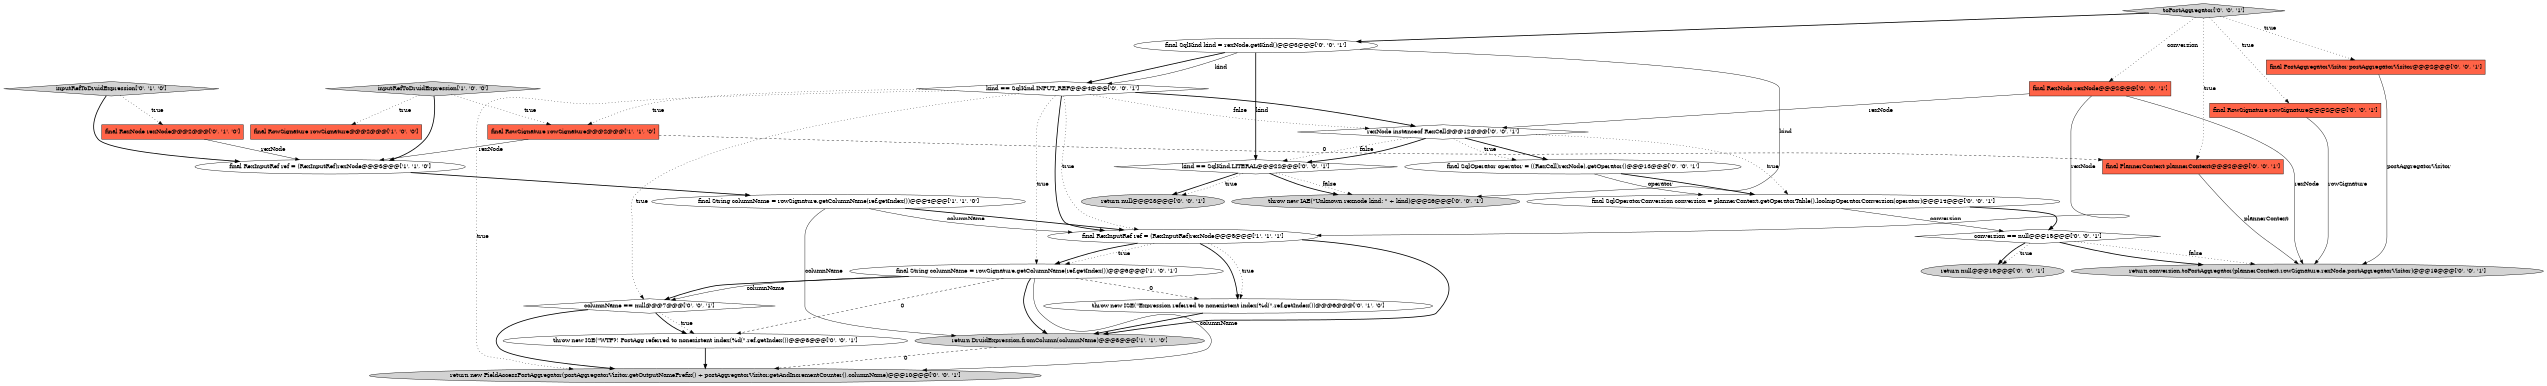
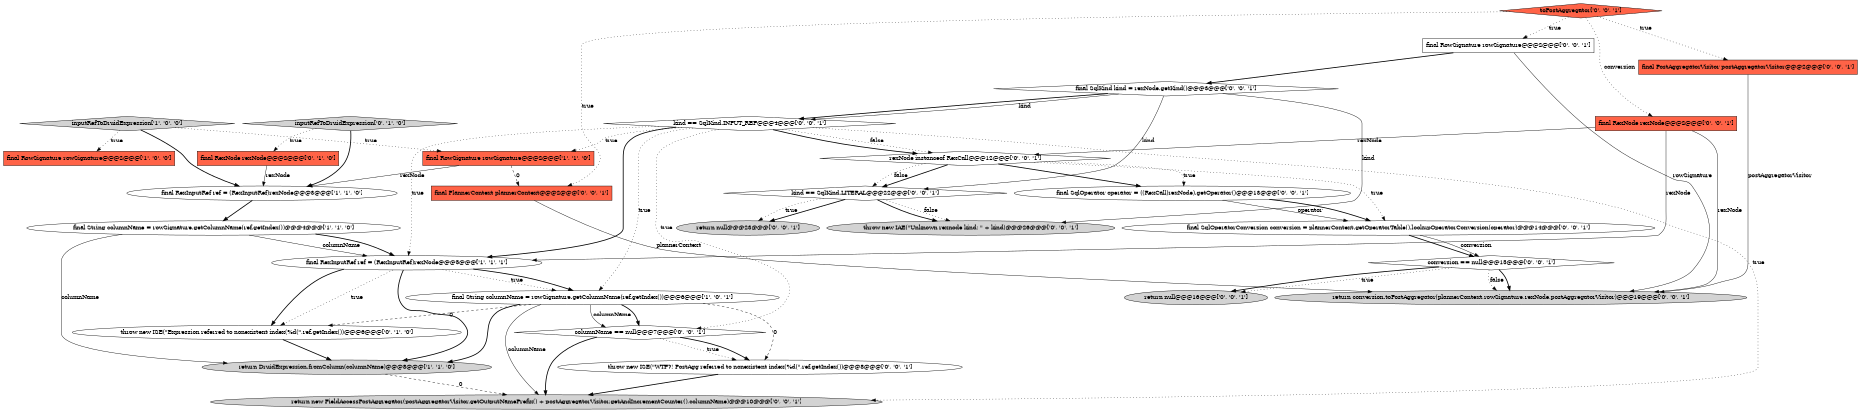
(2204, 11) -> (1581, 11)
(1755, 27) -> (1332, 68)
(1256, 46) -> (1166, 89)
(1256, 104) -> (1058, 177)
(2295, 110) -> (1508, 46)
